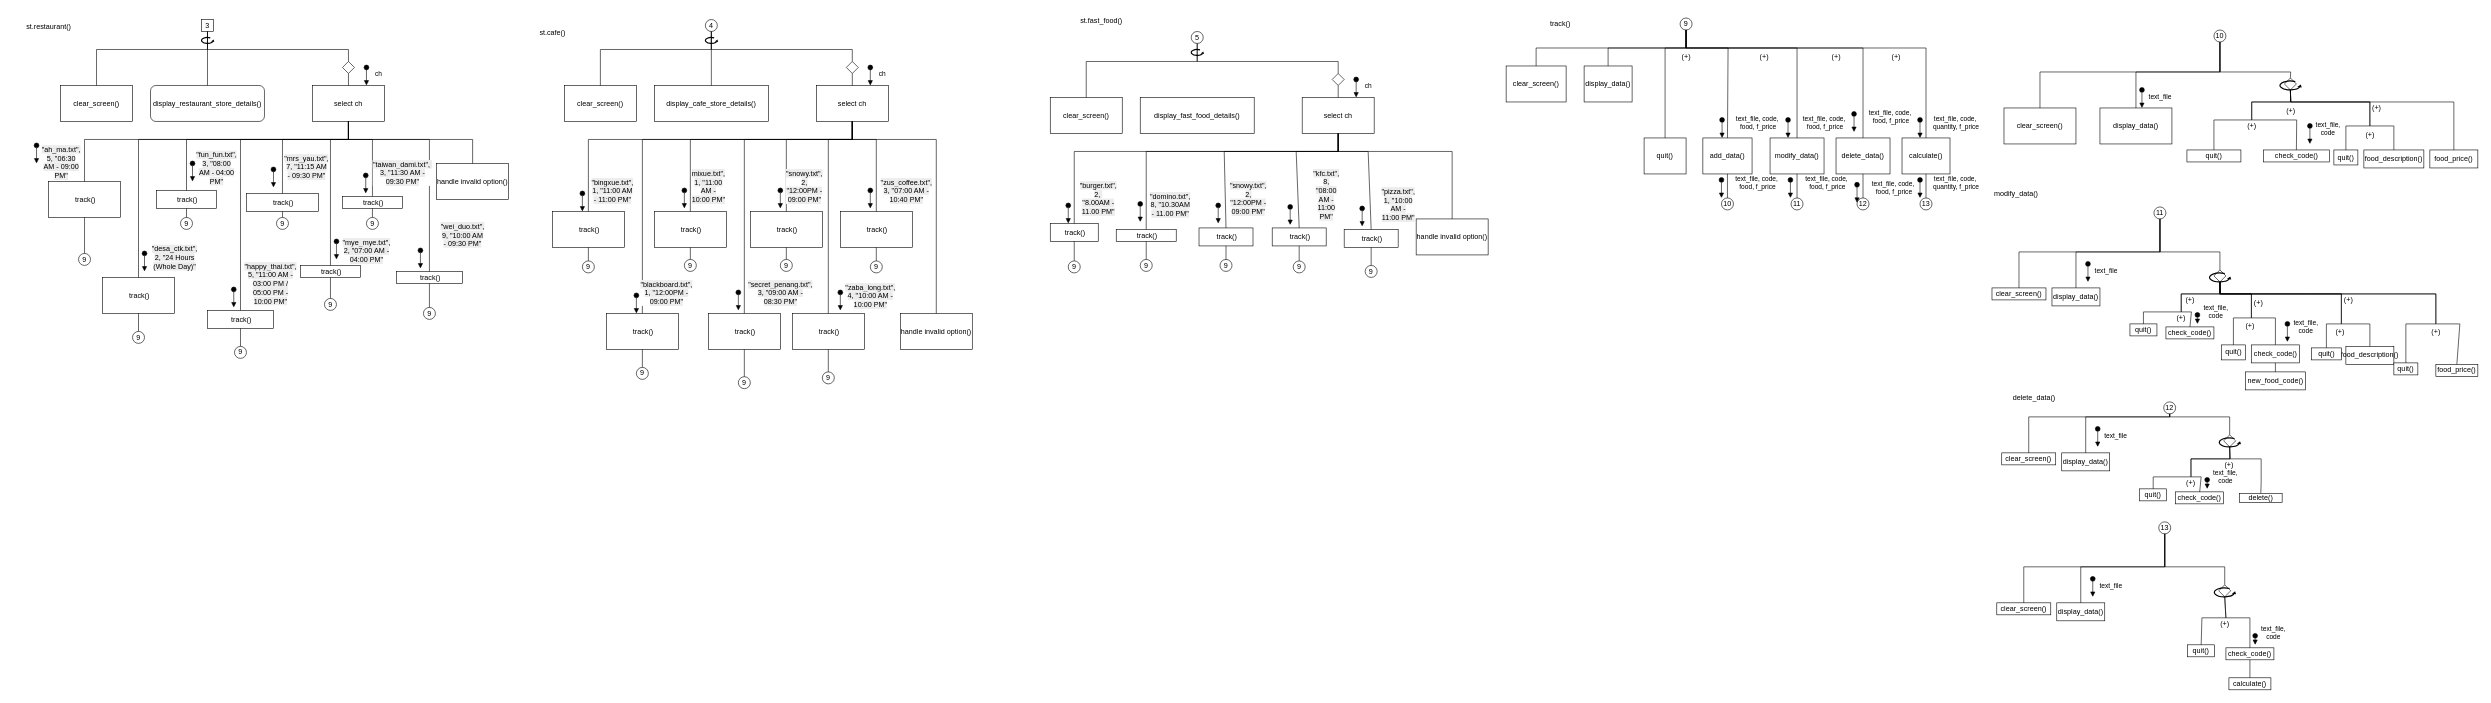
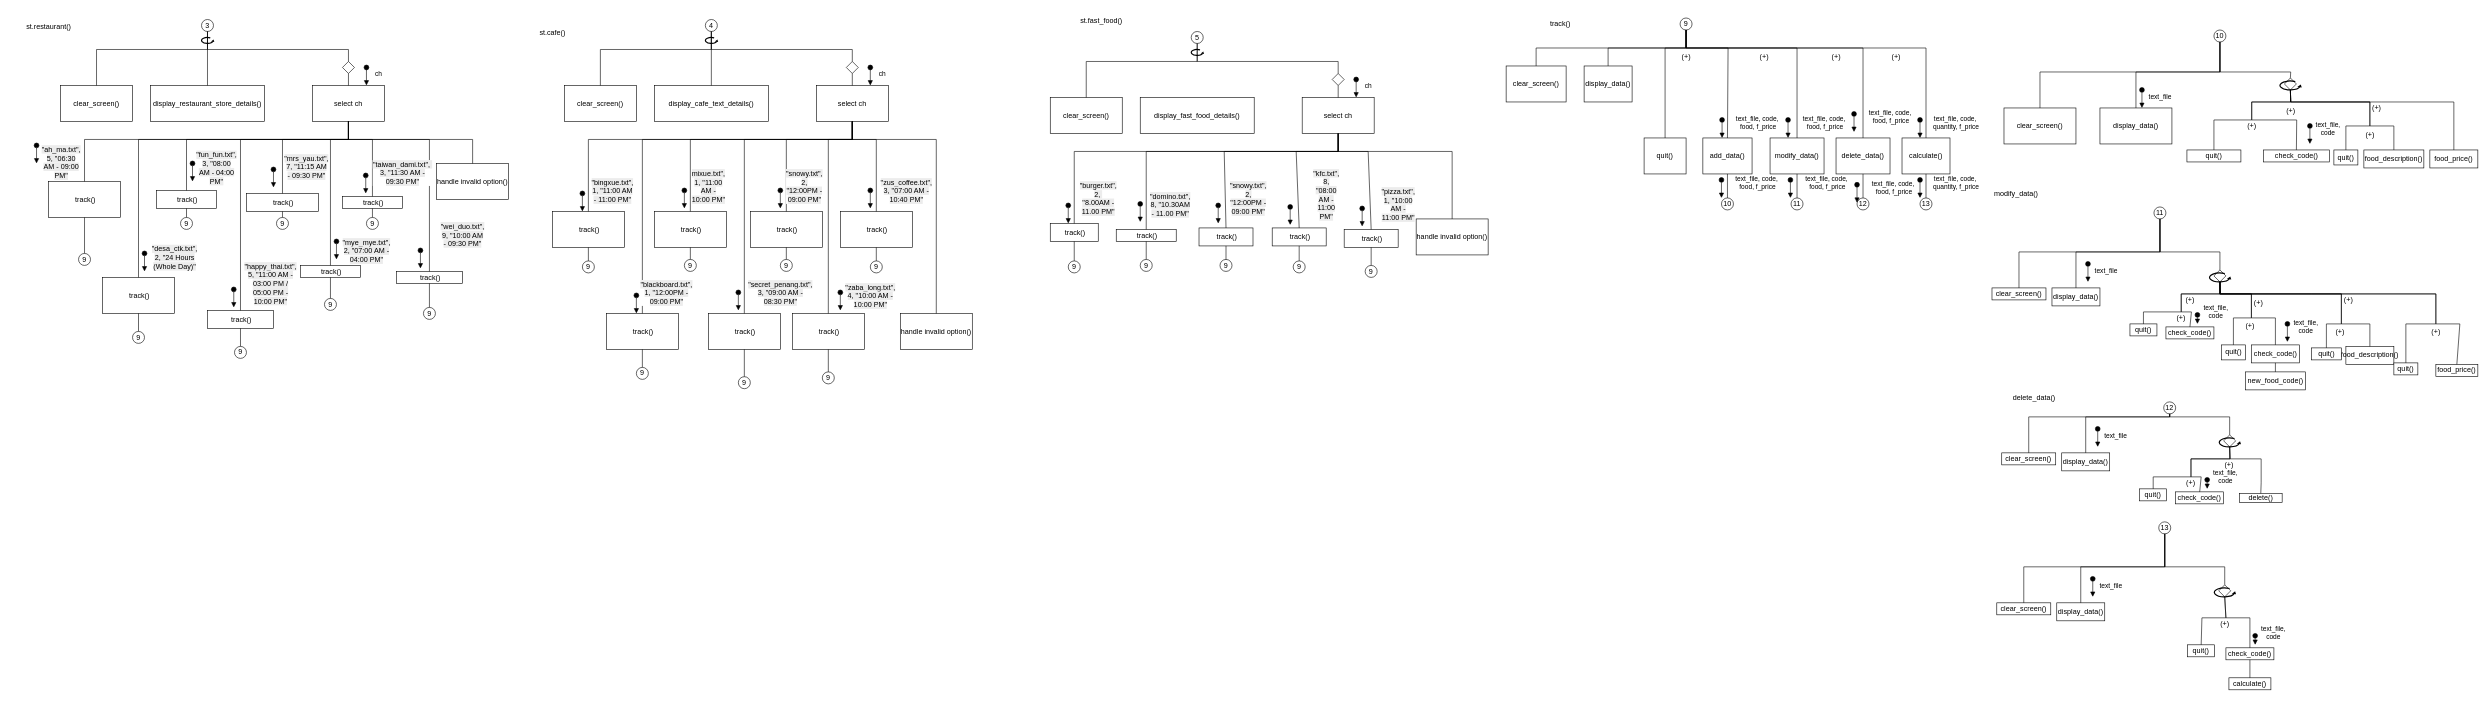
(207, 26) -> (207, 26)
(207, 104) -> (207, 104)
(711, 104) -> (711, 104)
